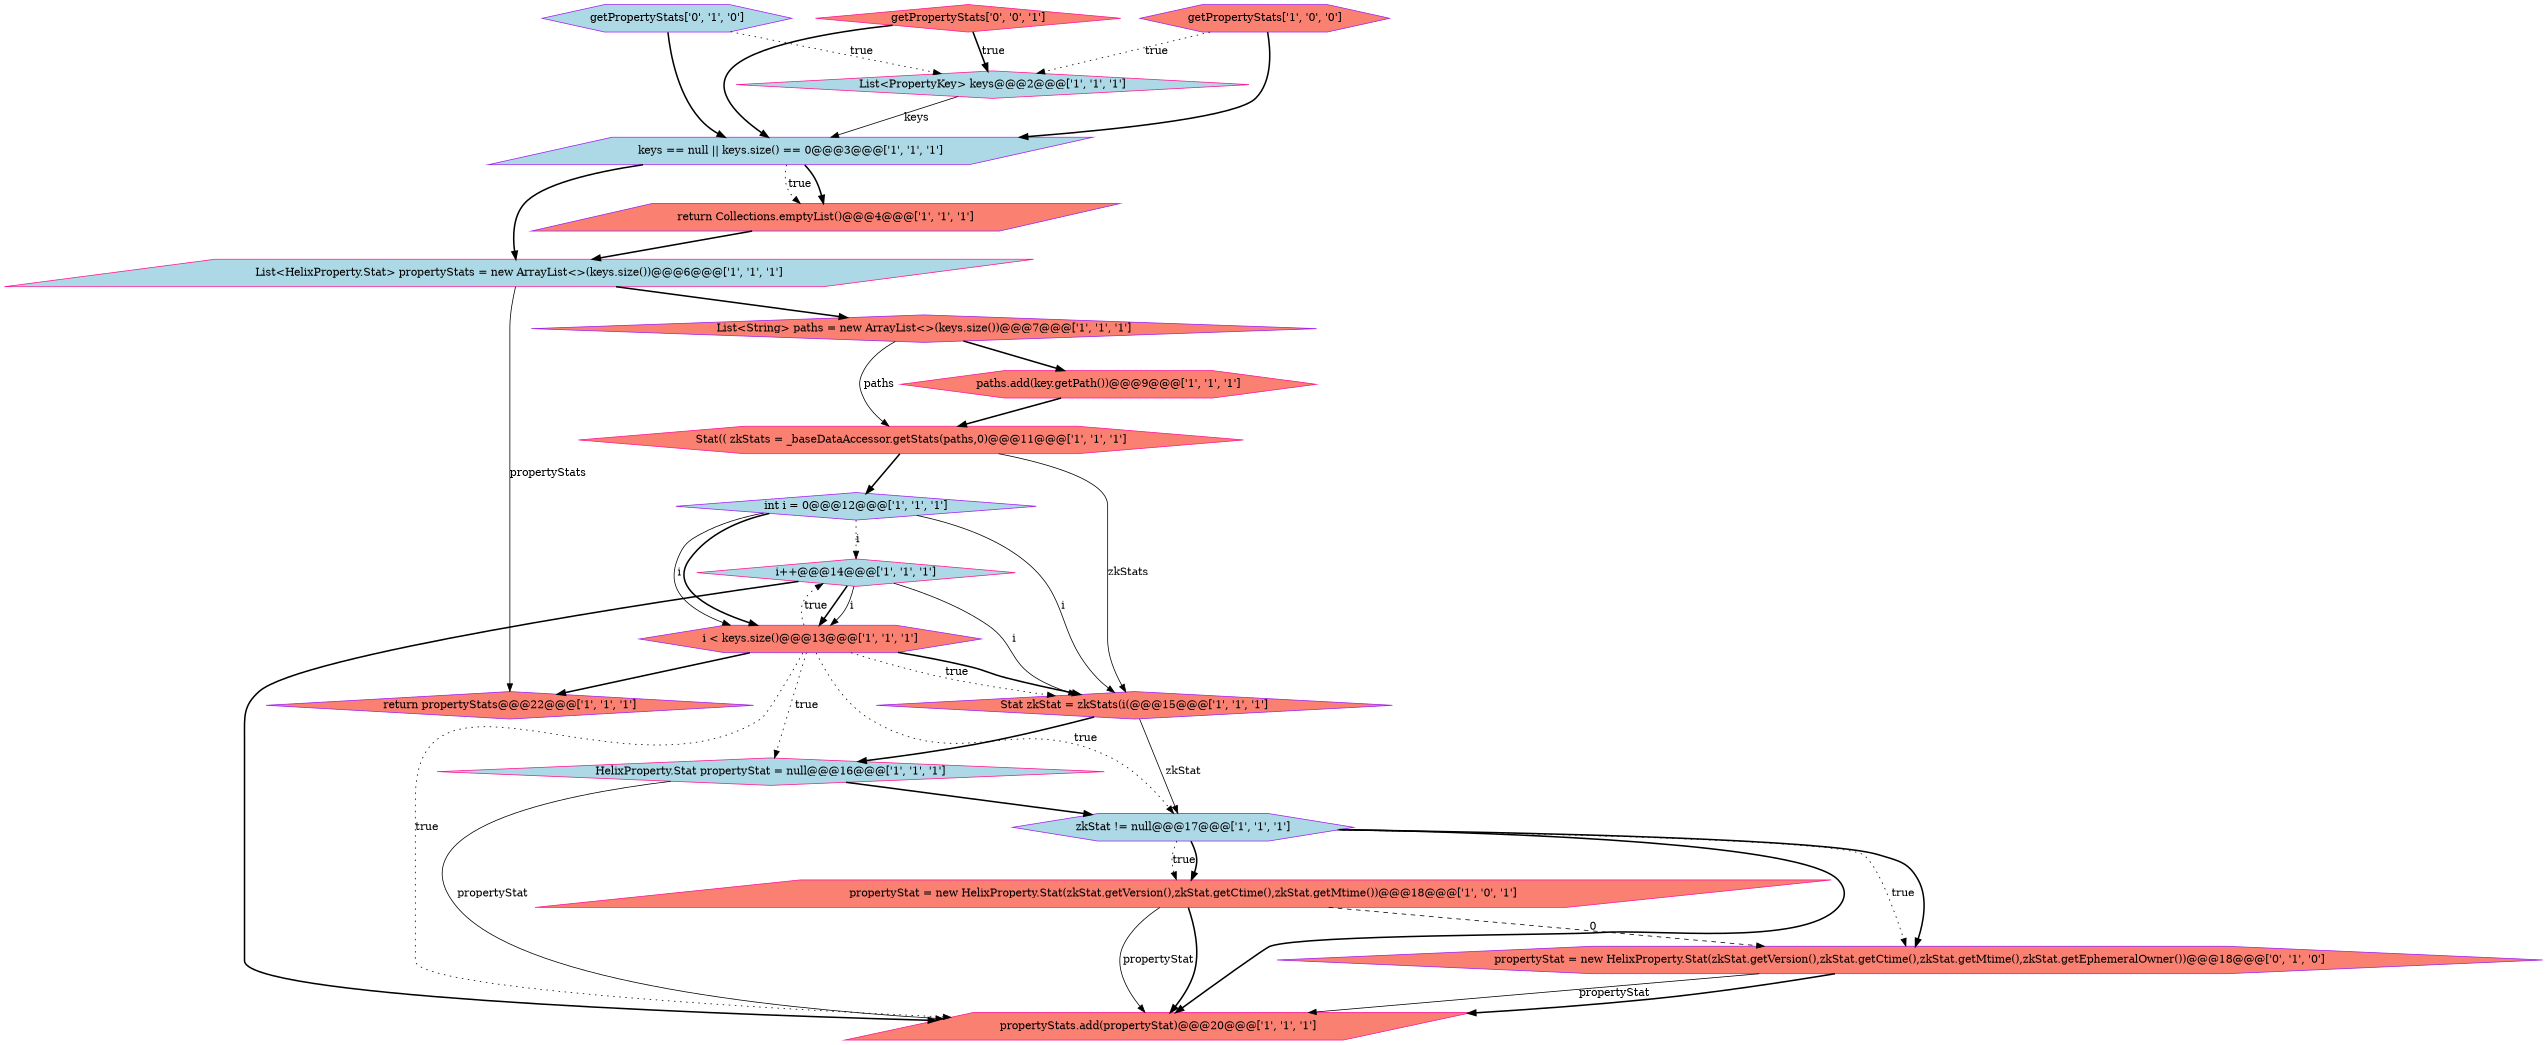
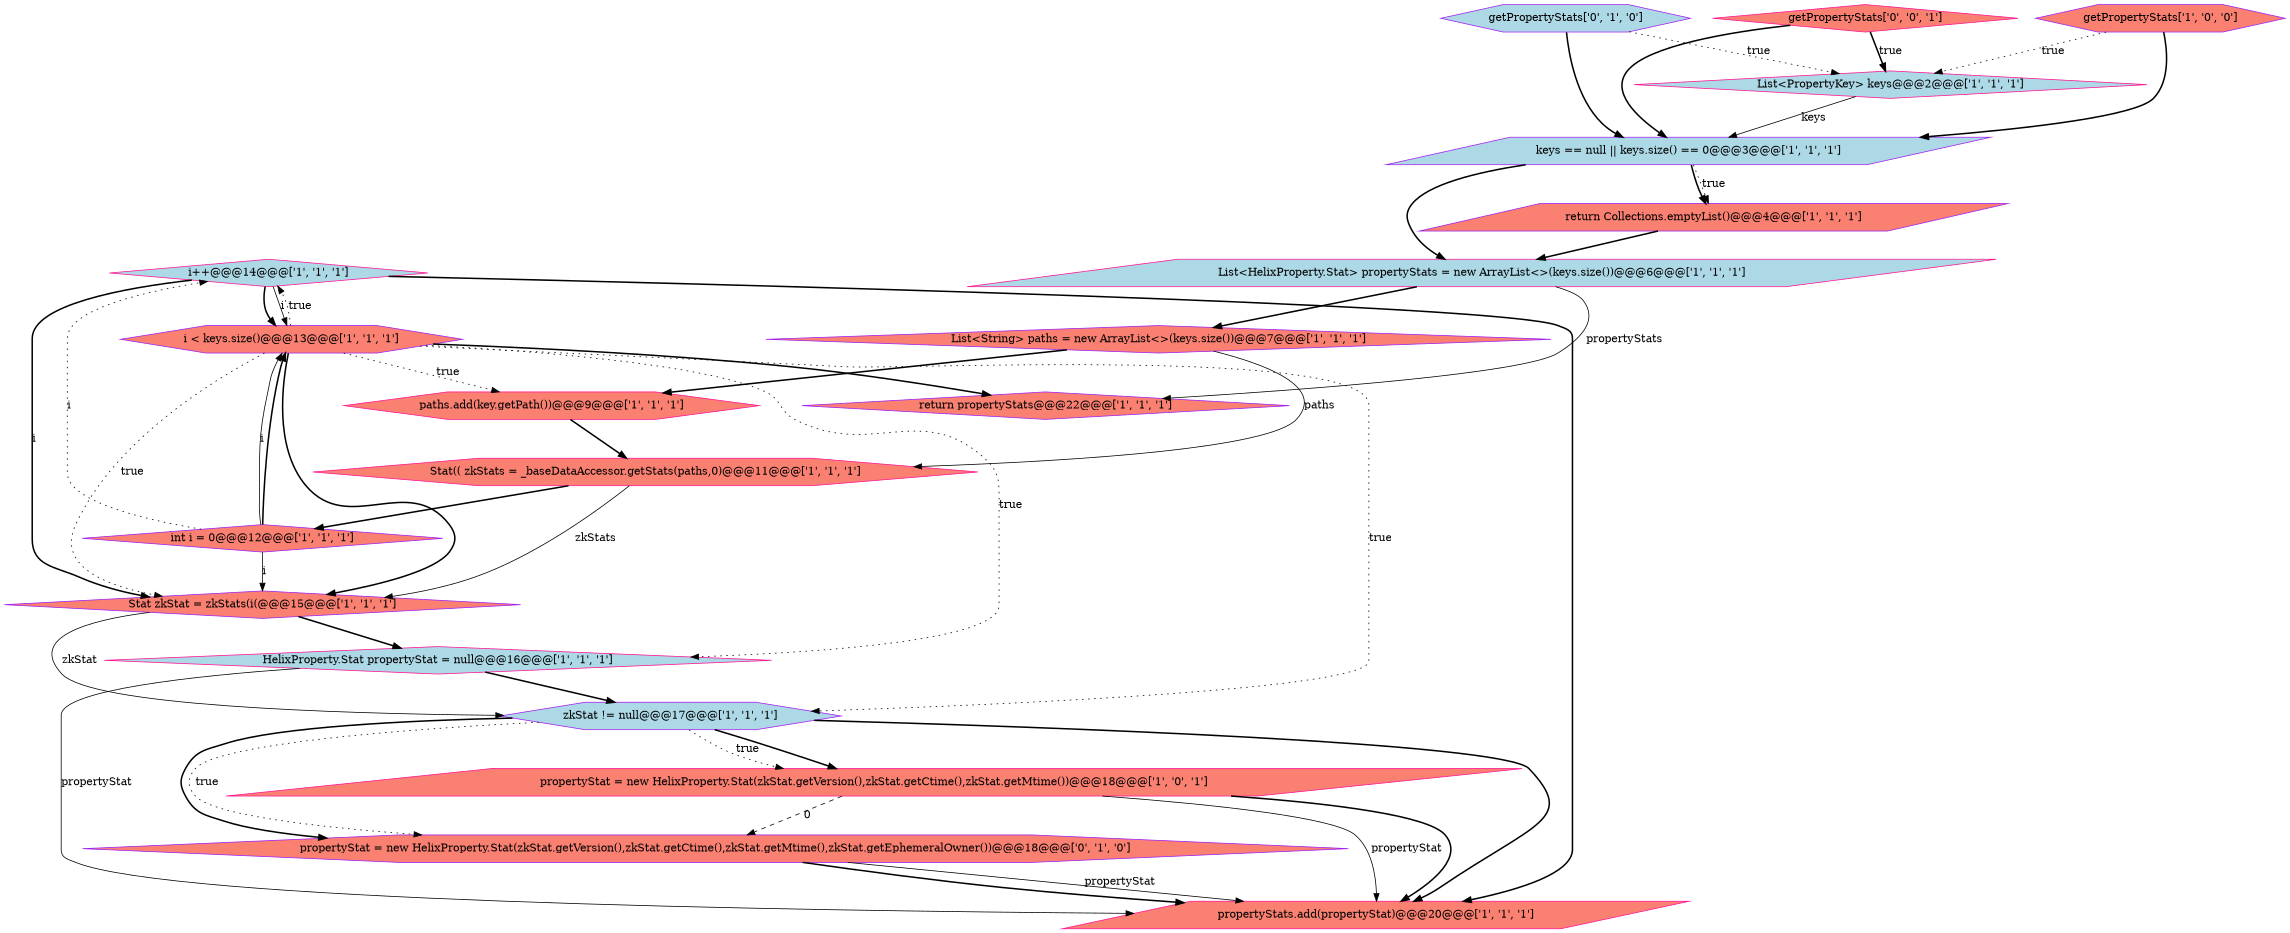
(856, 506) -> (262, 538)
(990, 627) -> (32, 415)
(415, 910) -> (418, 372)
